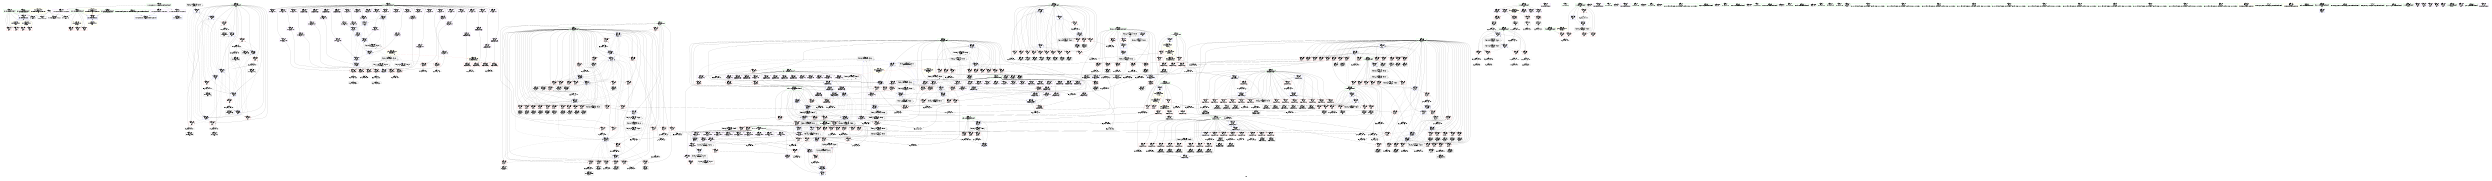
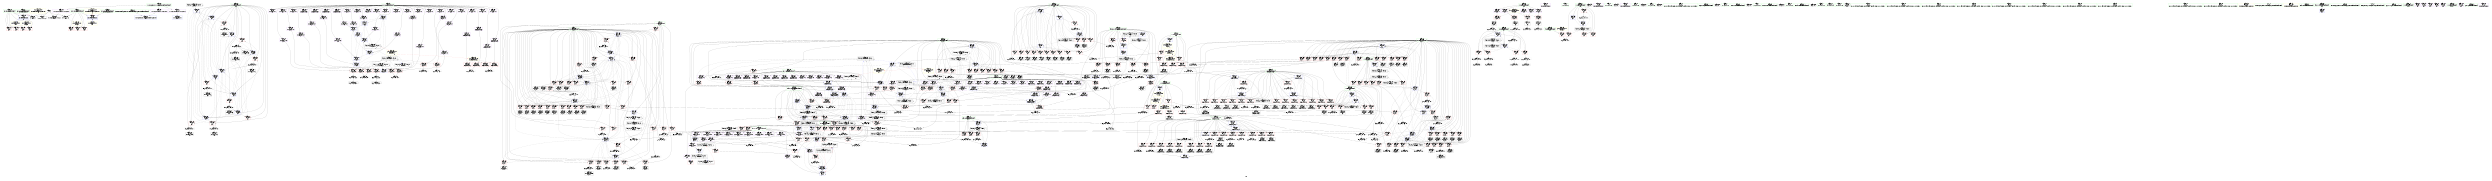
(2150, 5) -> none
